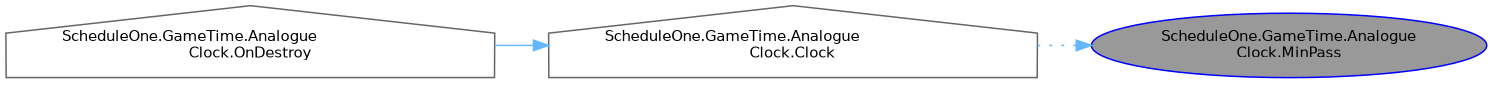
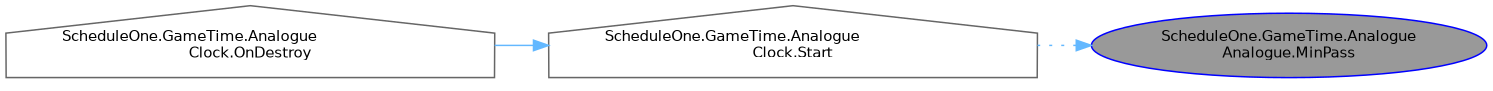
(793, 45) -> (793, 45)
(1289, 45) -> (1289, 45)
